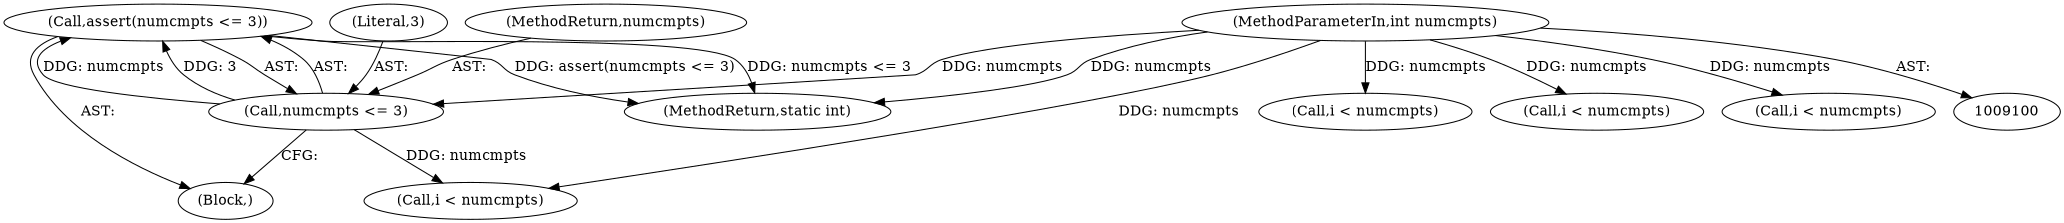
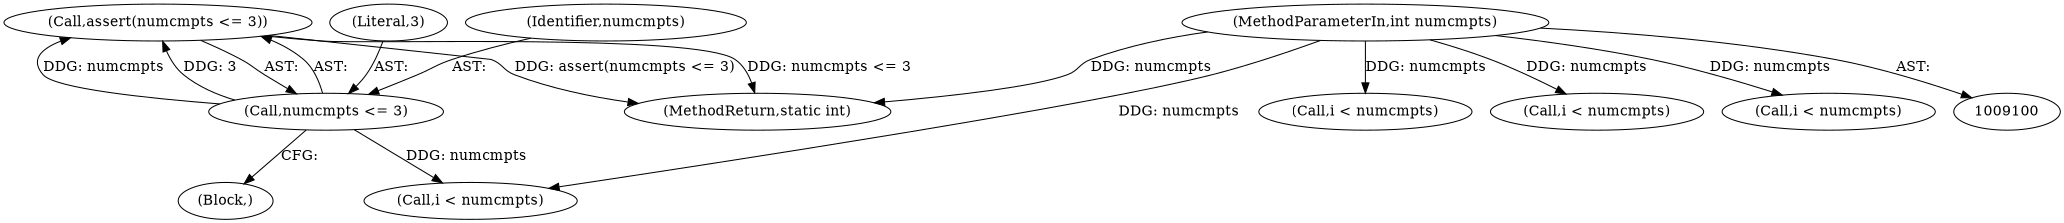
(606, 23) -> (606, 23)
(824, 80) -> none
(77, 126) -> none
